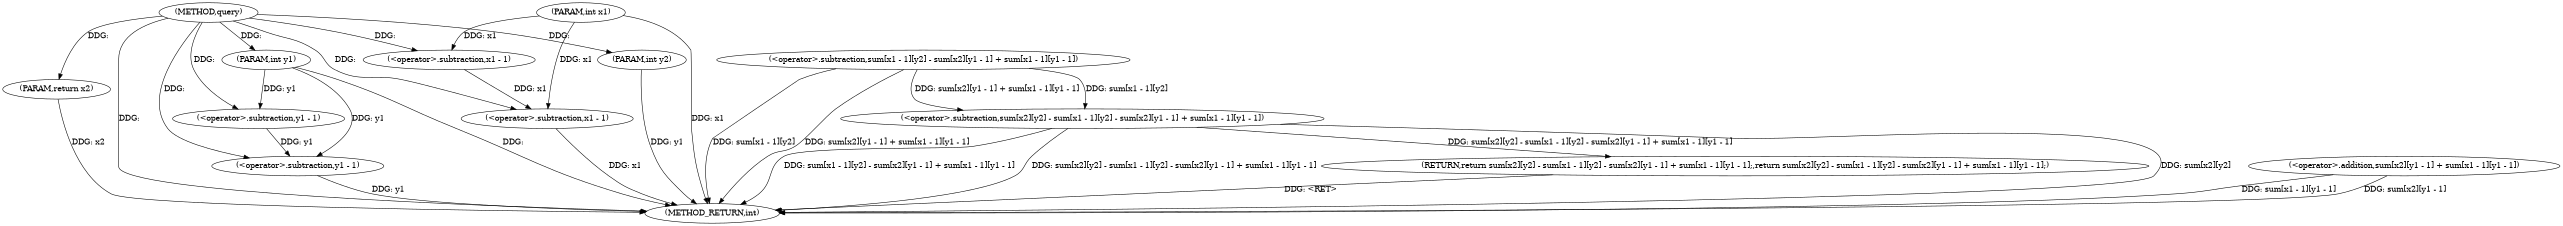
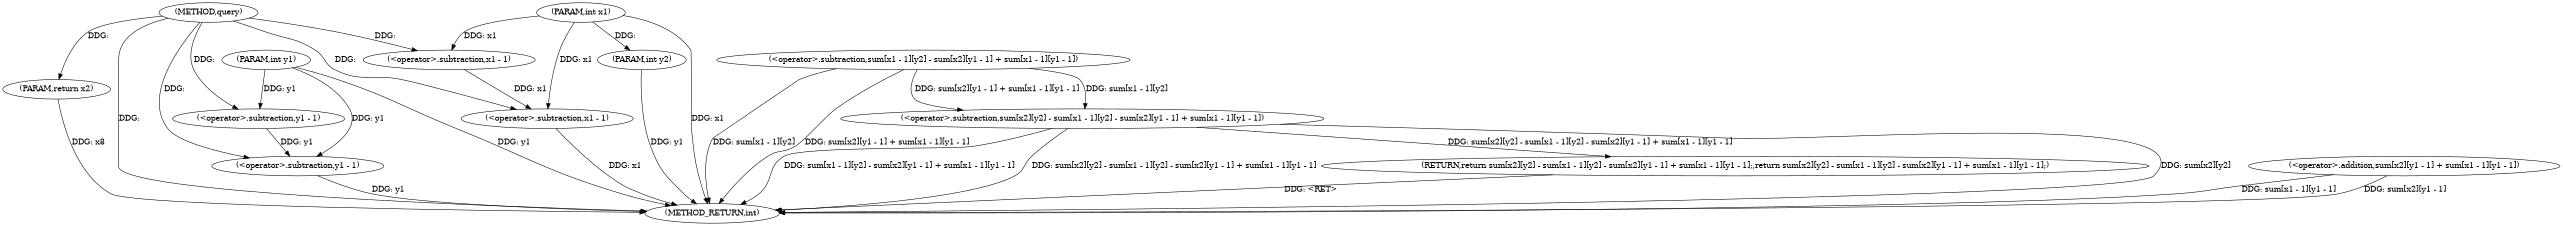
(433, 25) -> (609, 34)
(235, 35) -> none
(88, 142) -> (88, 142)
(514, 142) -> (514, 142)
